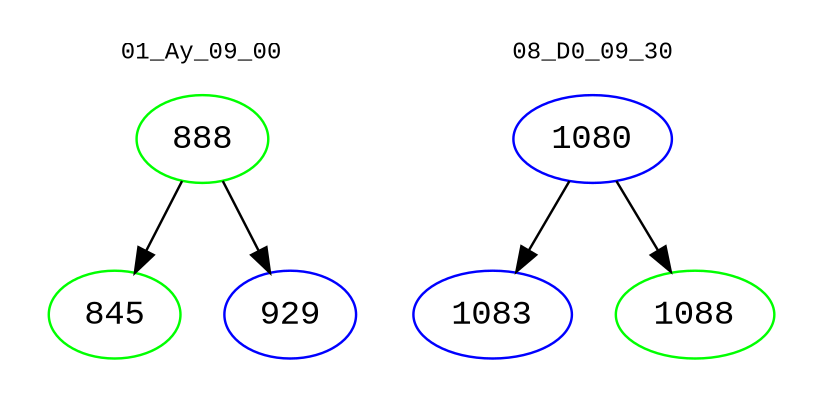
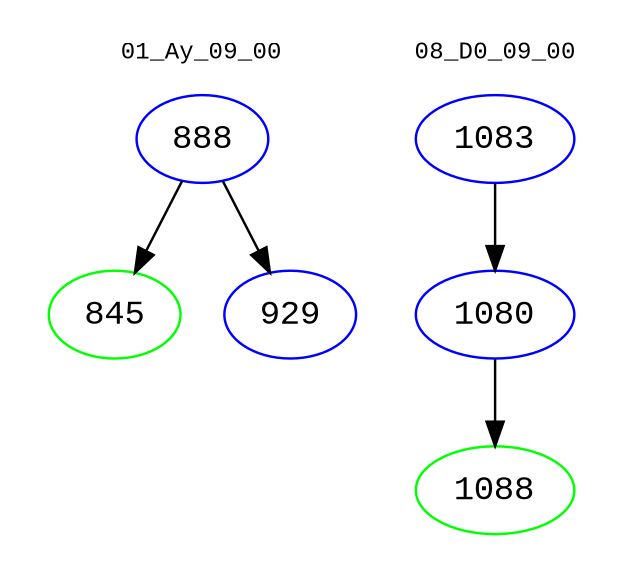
(594, 52) -> (496, 52)
(202, 139) -> (202, 139)
(549, 216) -> (495, 215)
